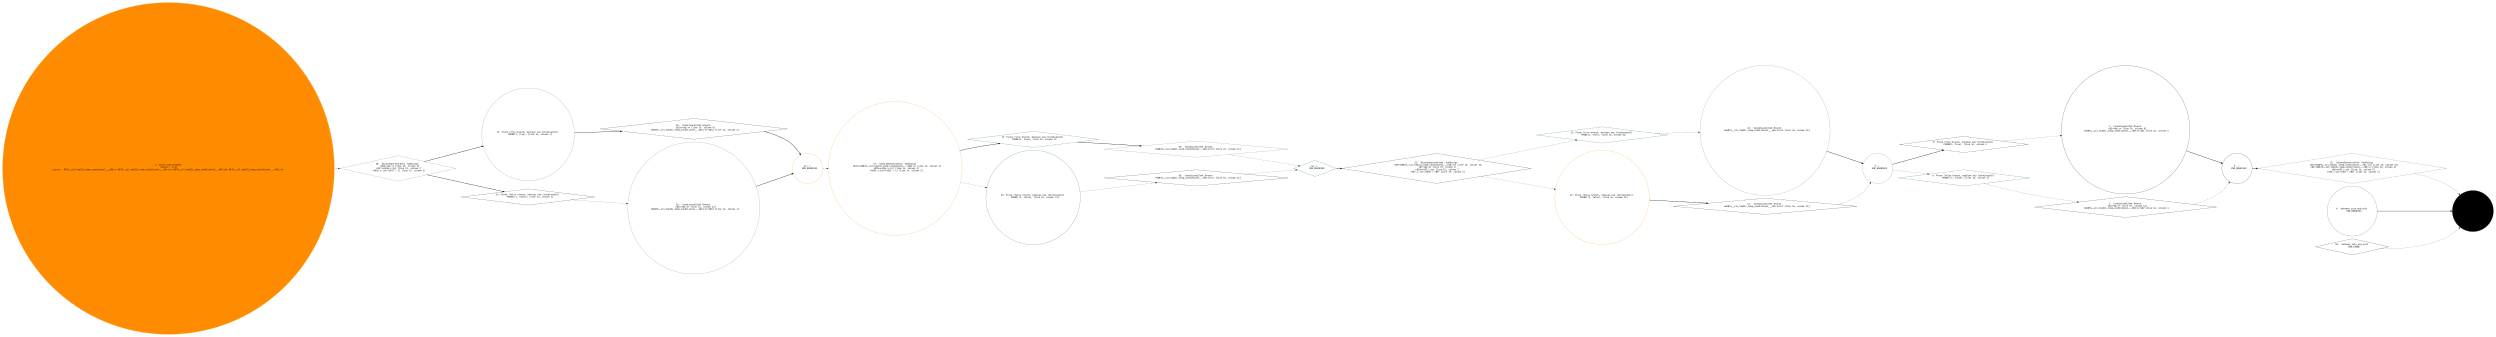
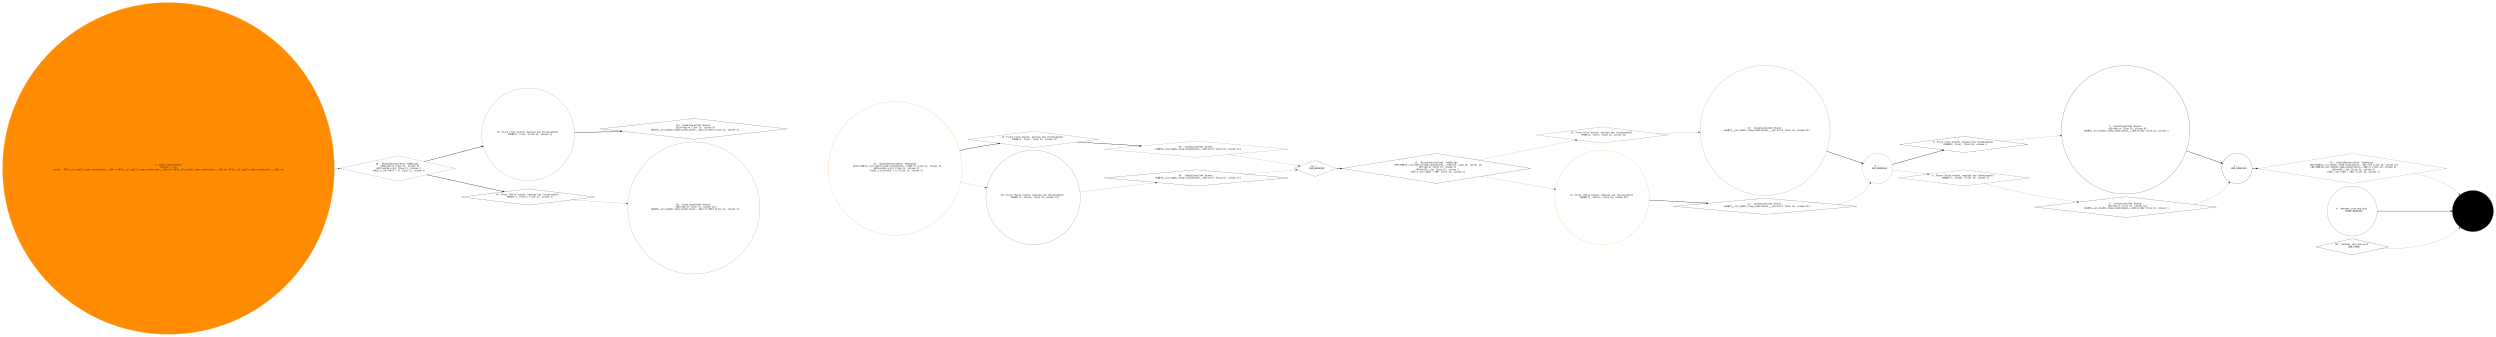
(808, 168) -> none
(2352, 211) -> (2352, 211)
